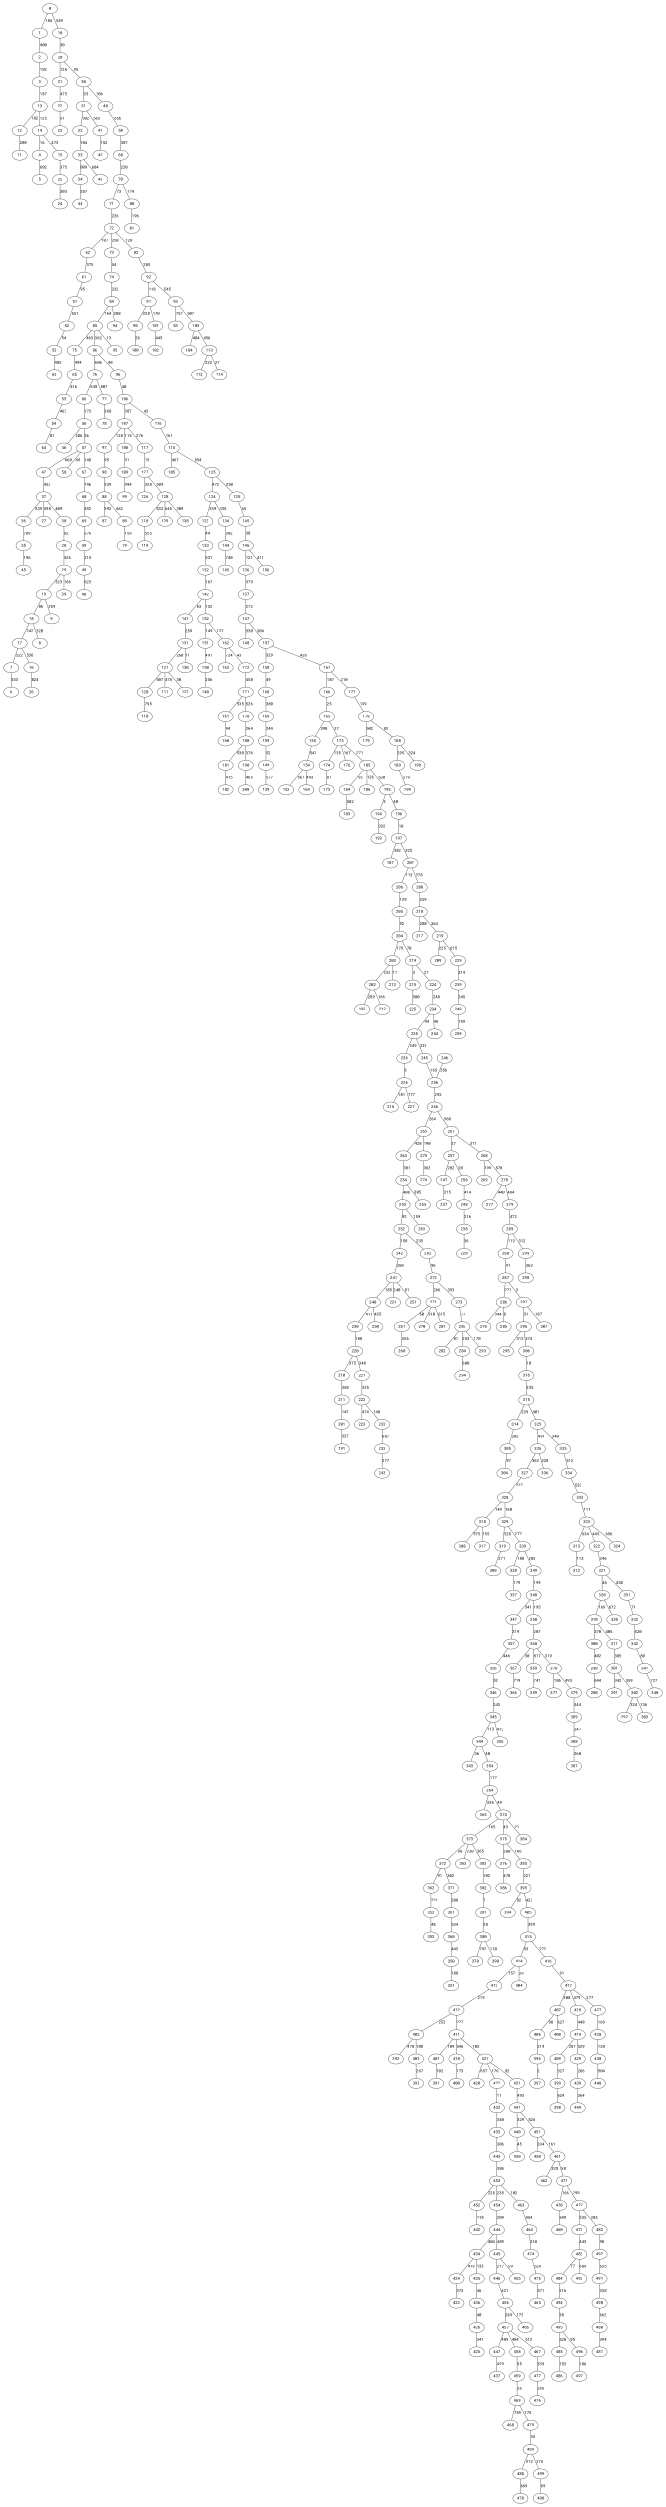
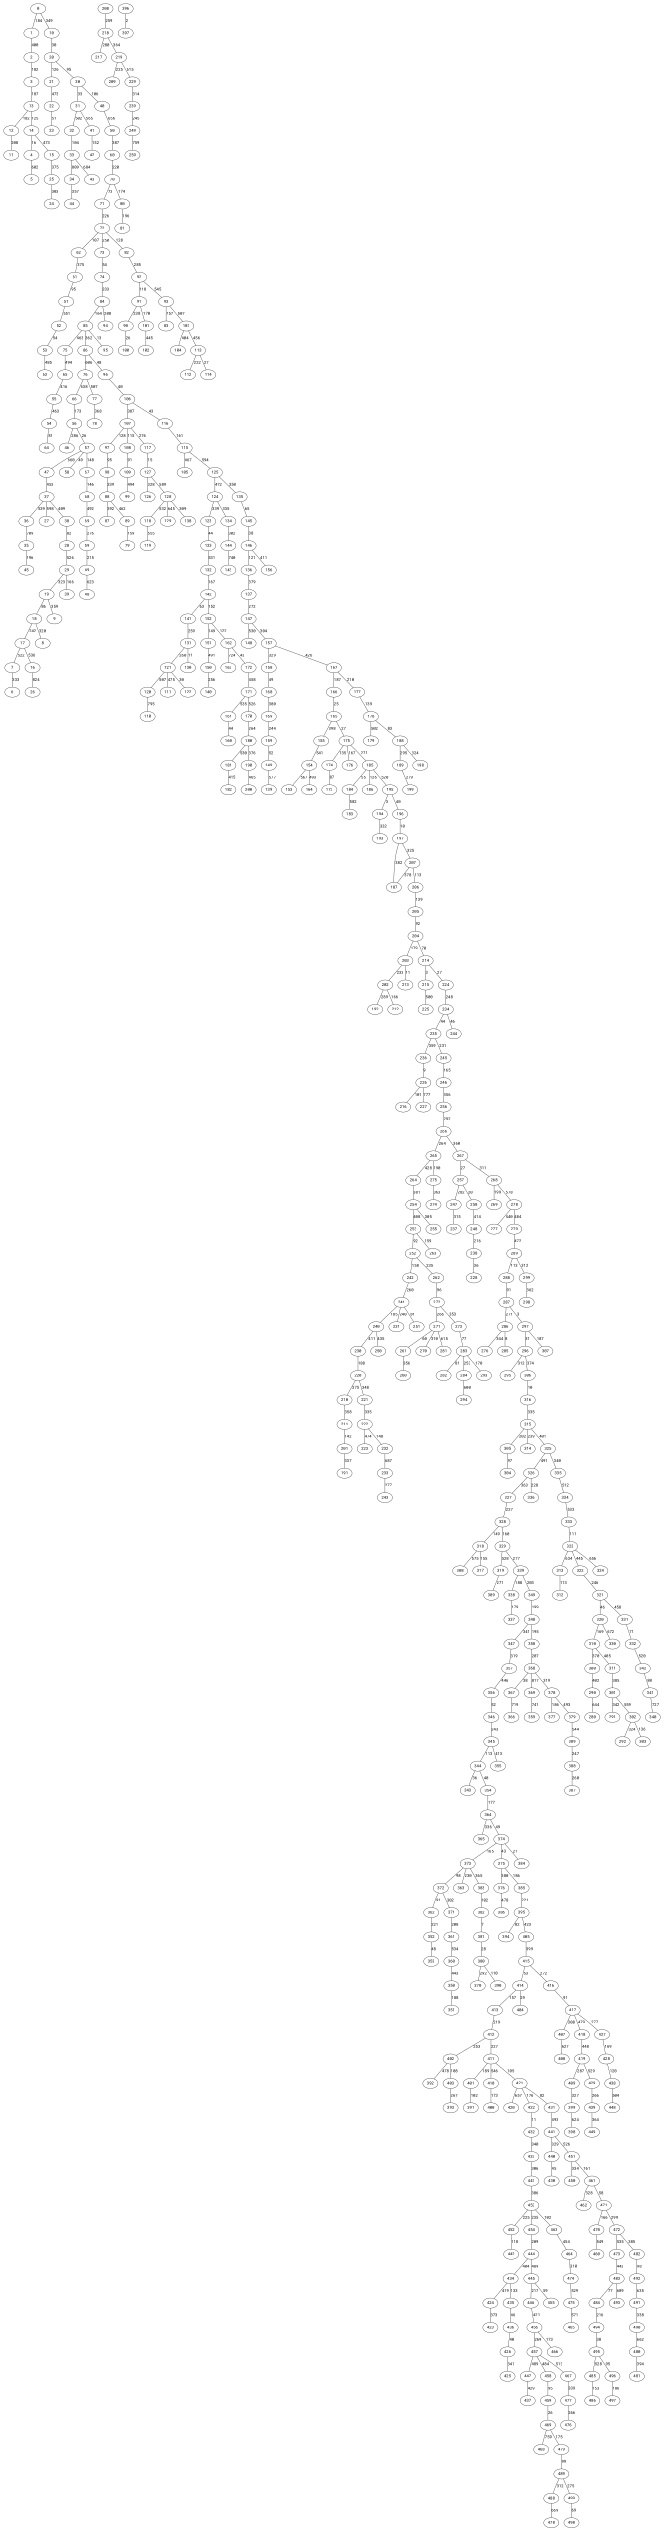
(415, 875) -> (403, 875)
(413, 1046) -> (432, 1046)
(430, 1070) -> (444, 1070)
(511, 1437) -> (518, 1437)
(537, 2035) -> none
